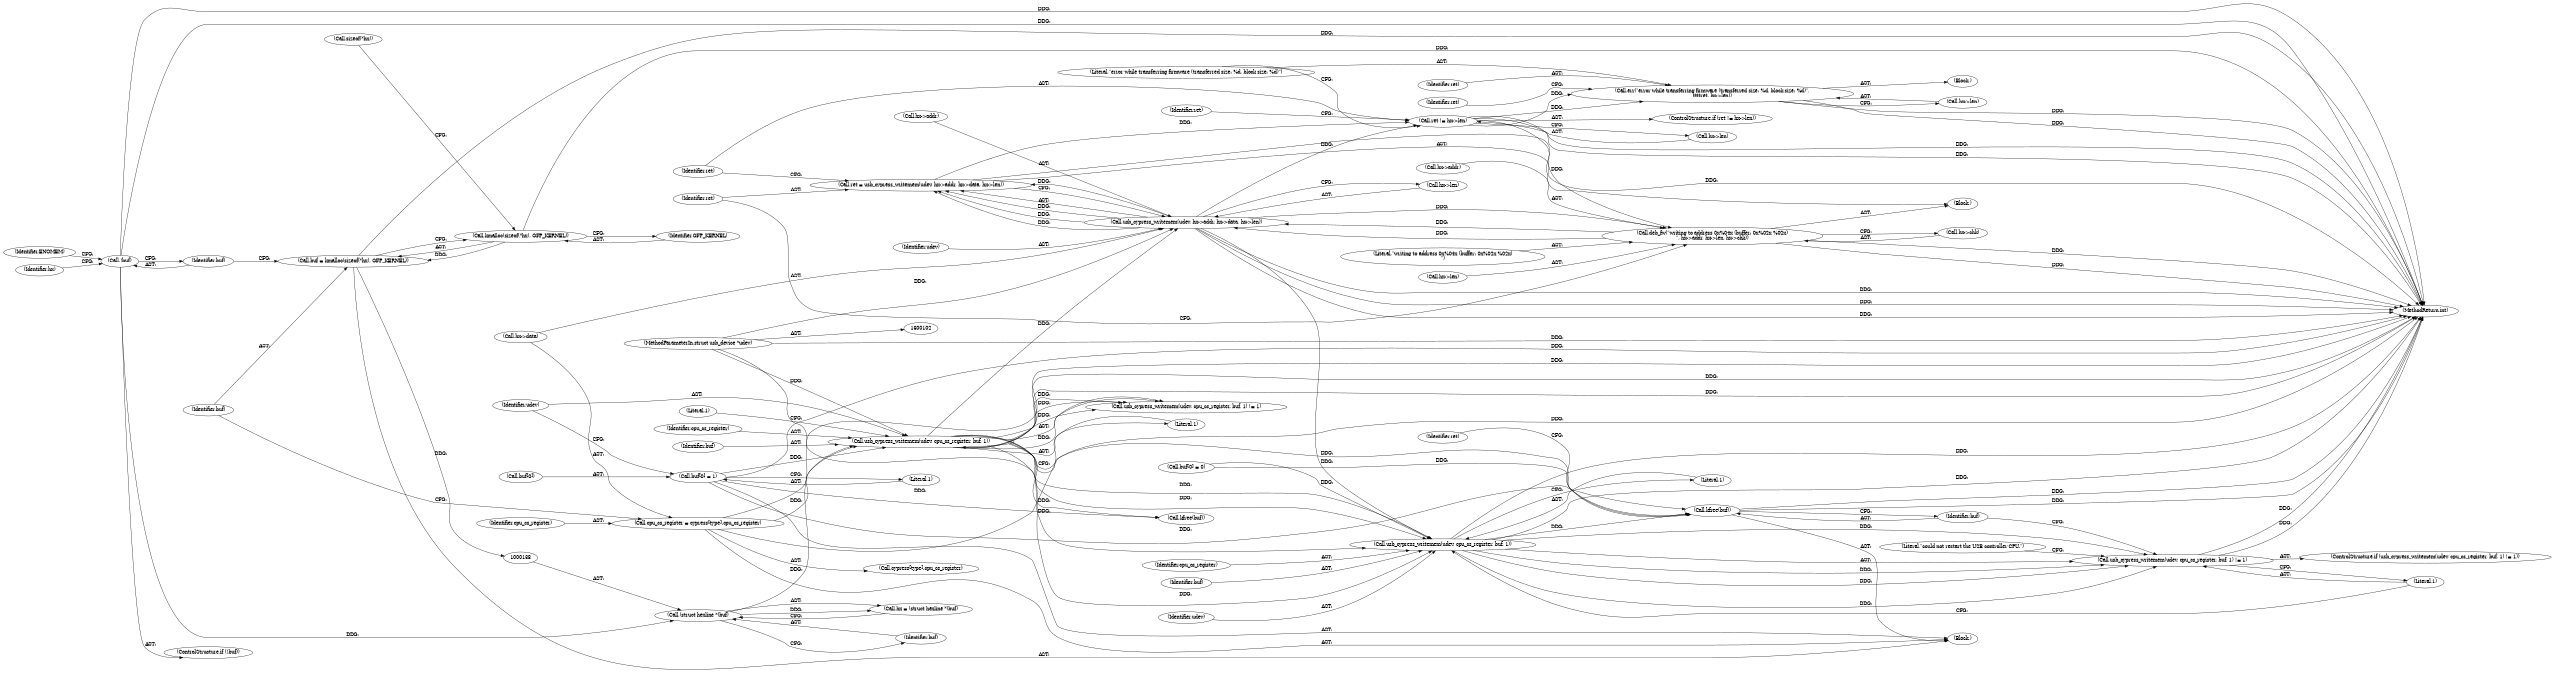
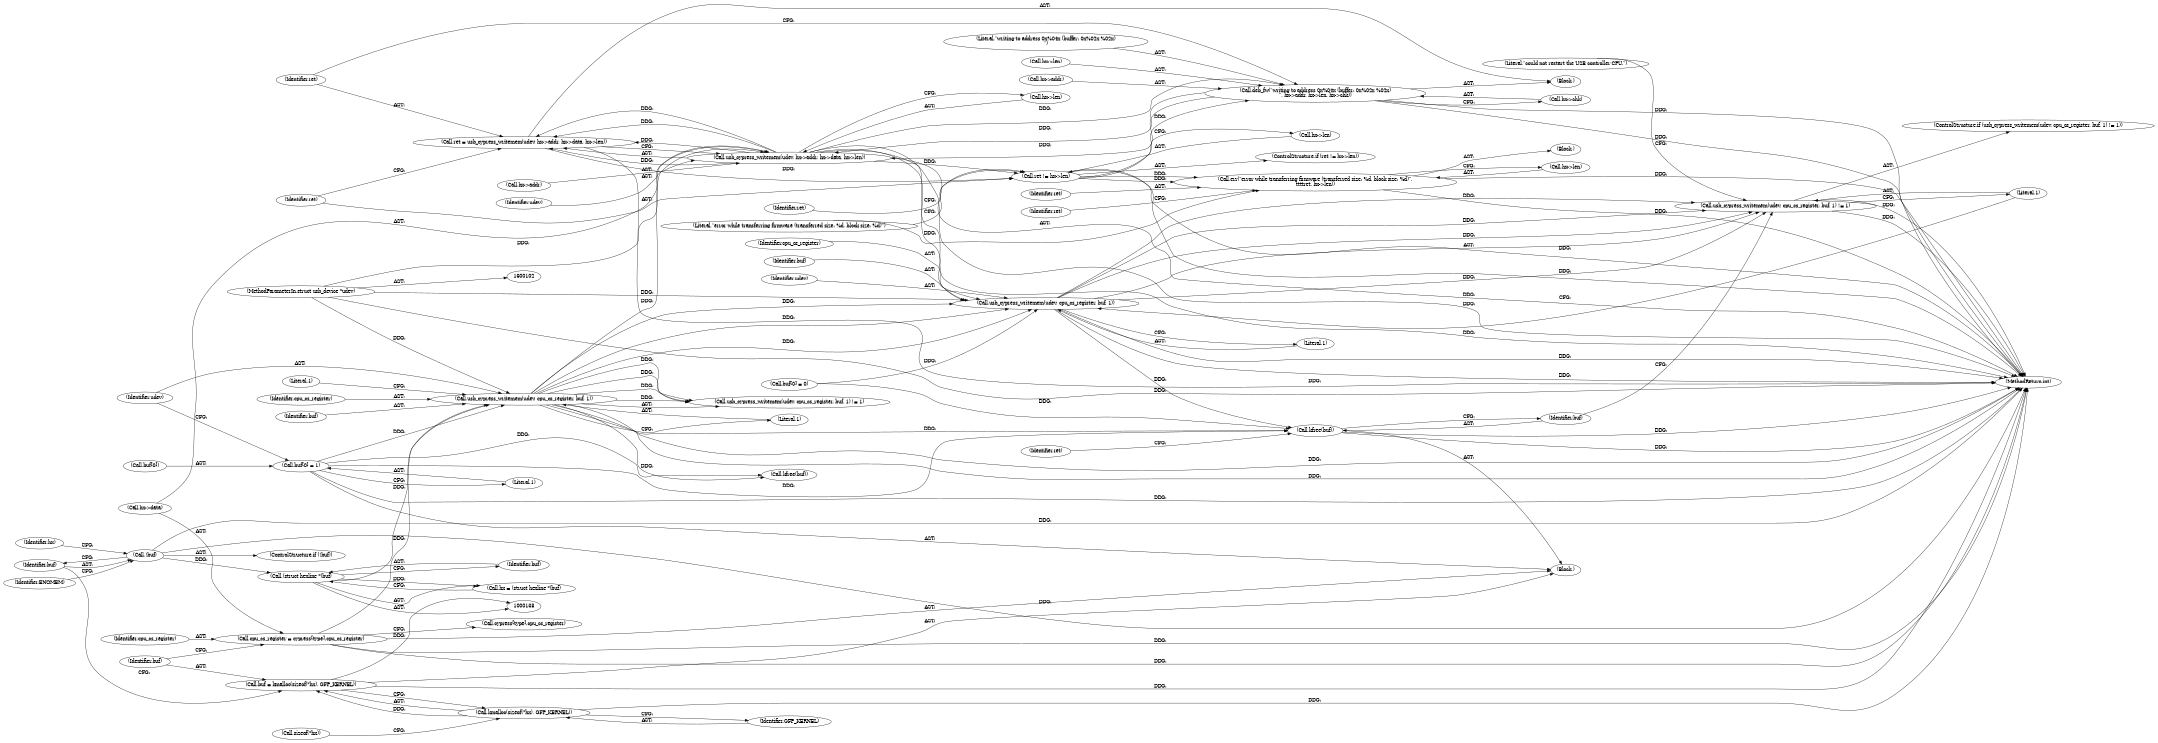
(797, 561) -> (400, 629)
(605, 585) -> (407, 612)
